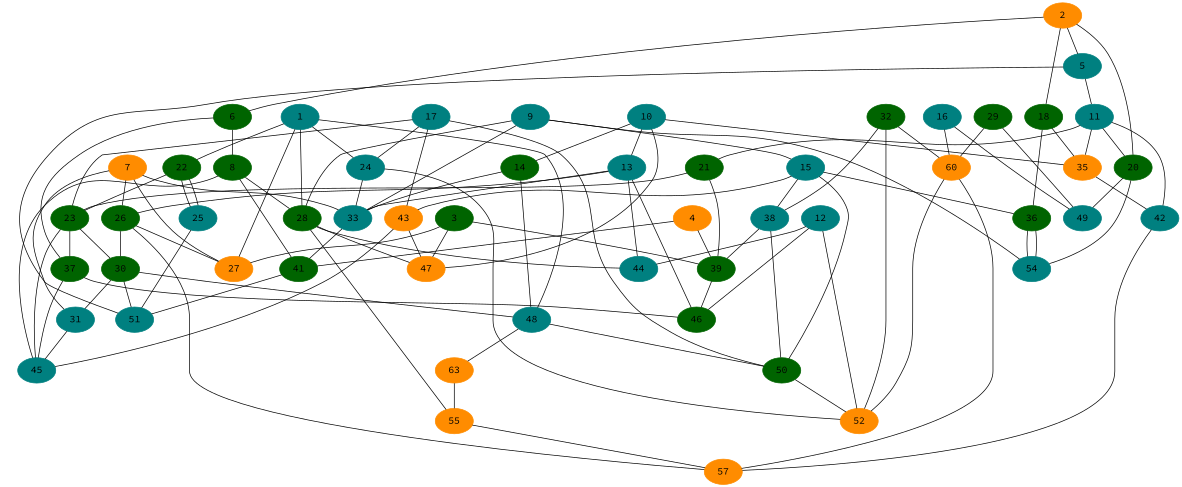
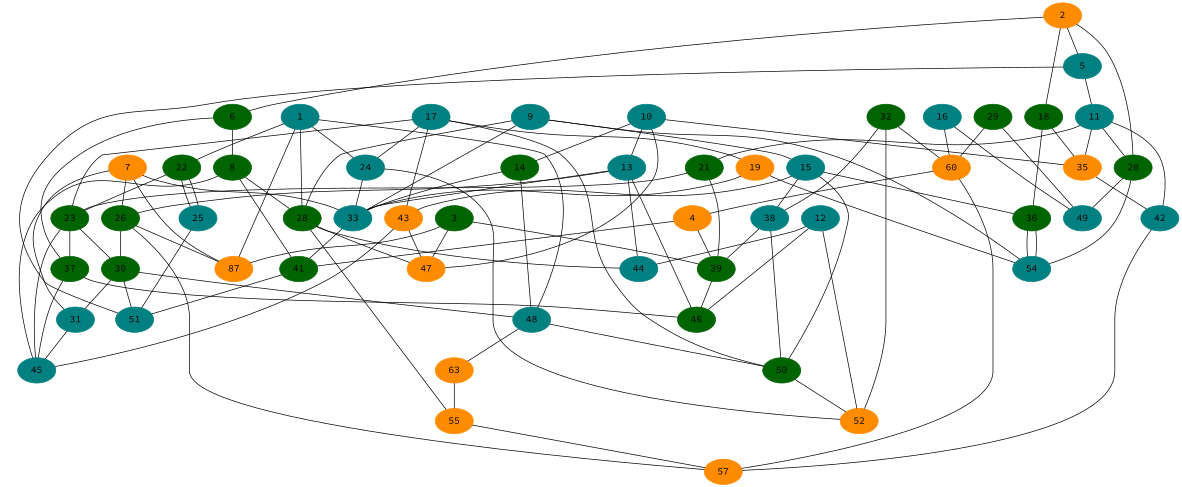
none -> (755, 168)
(234, 269) -> (234, 269)
(913, 299) -> (827, 190)
